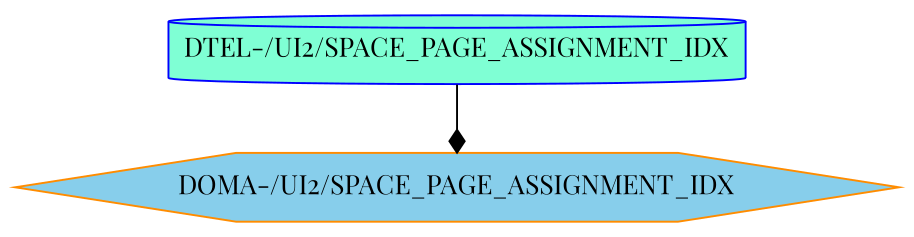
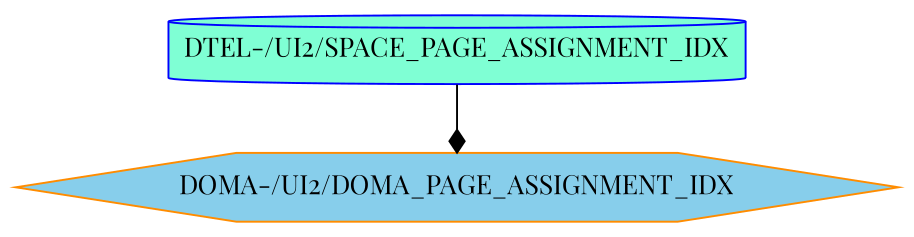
(457, 187) -> (457, 187)
